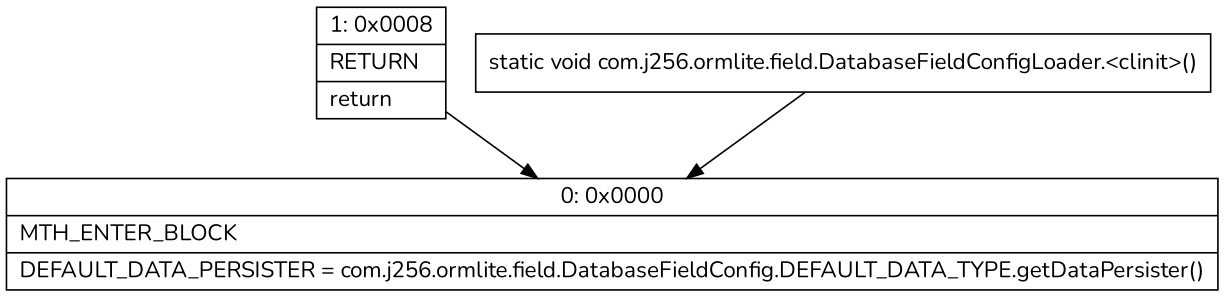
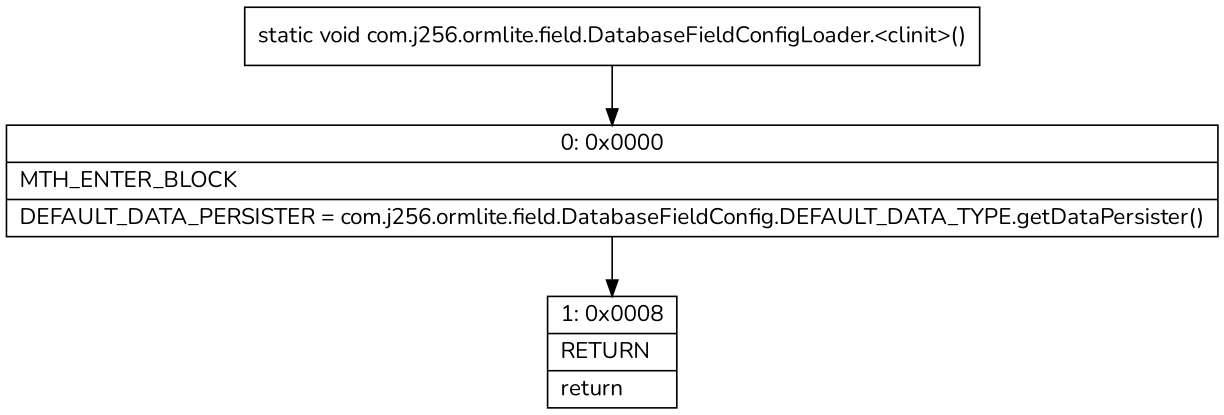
(485, 140) -> (612, 258)
